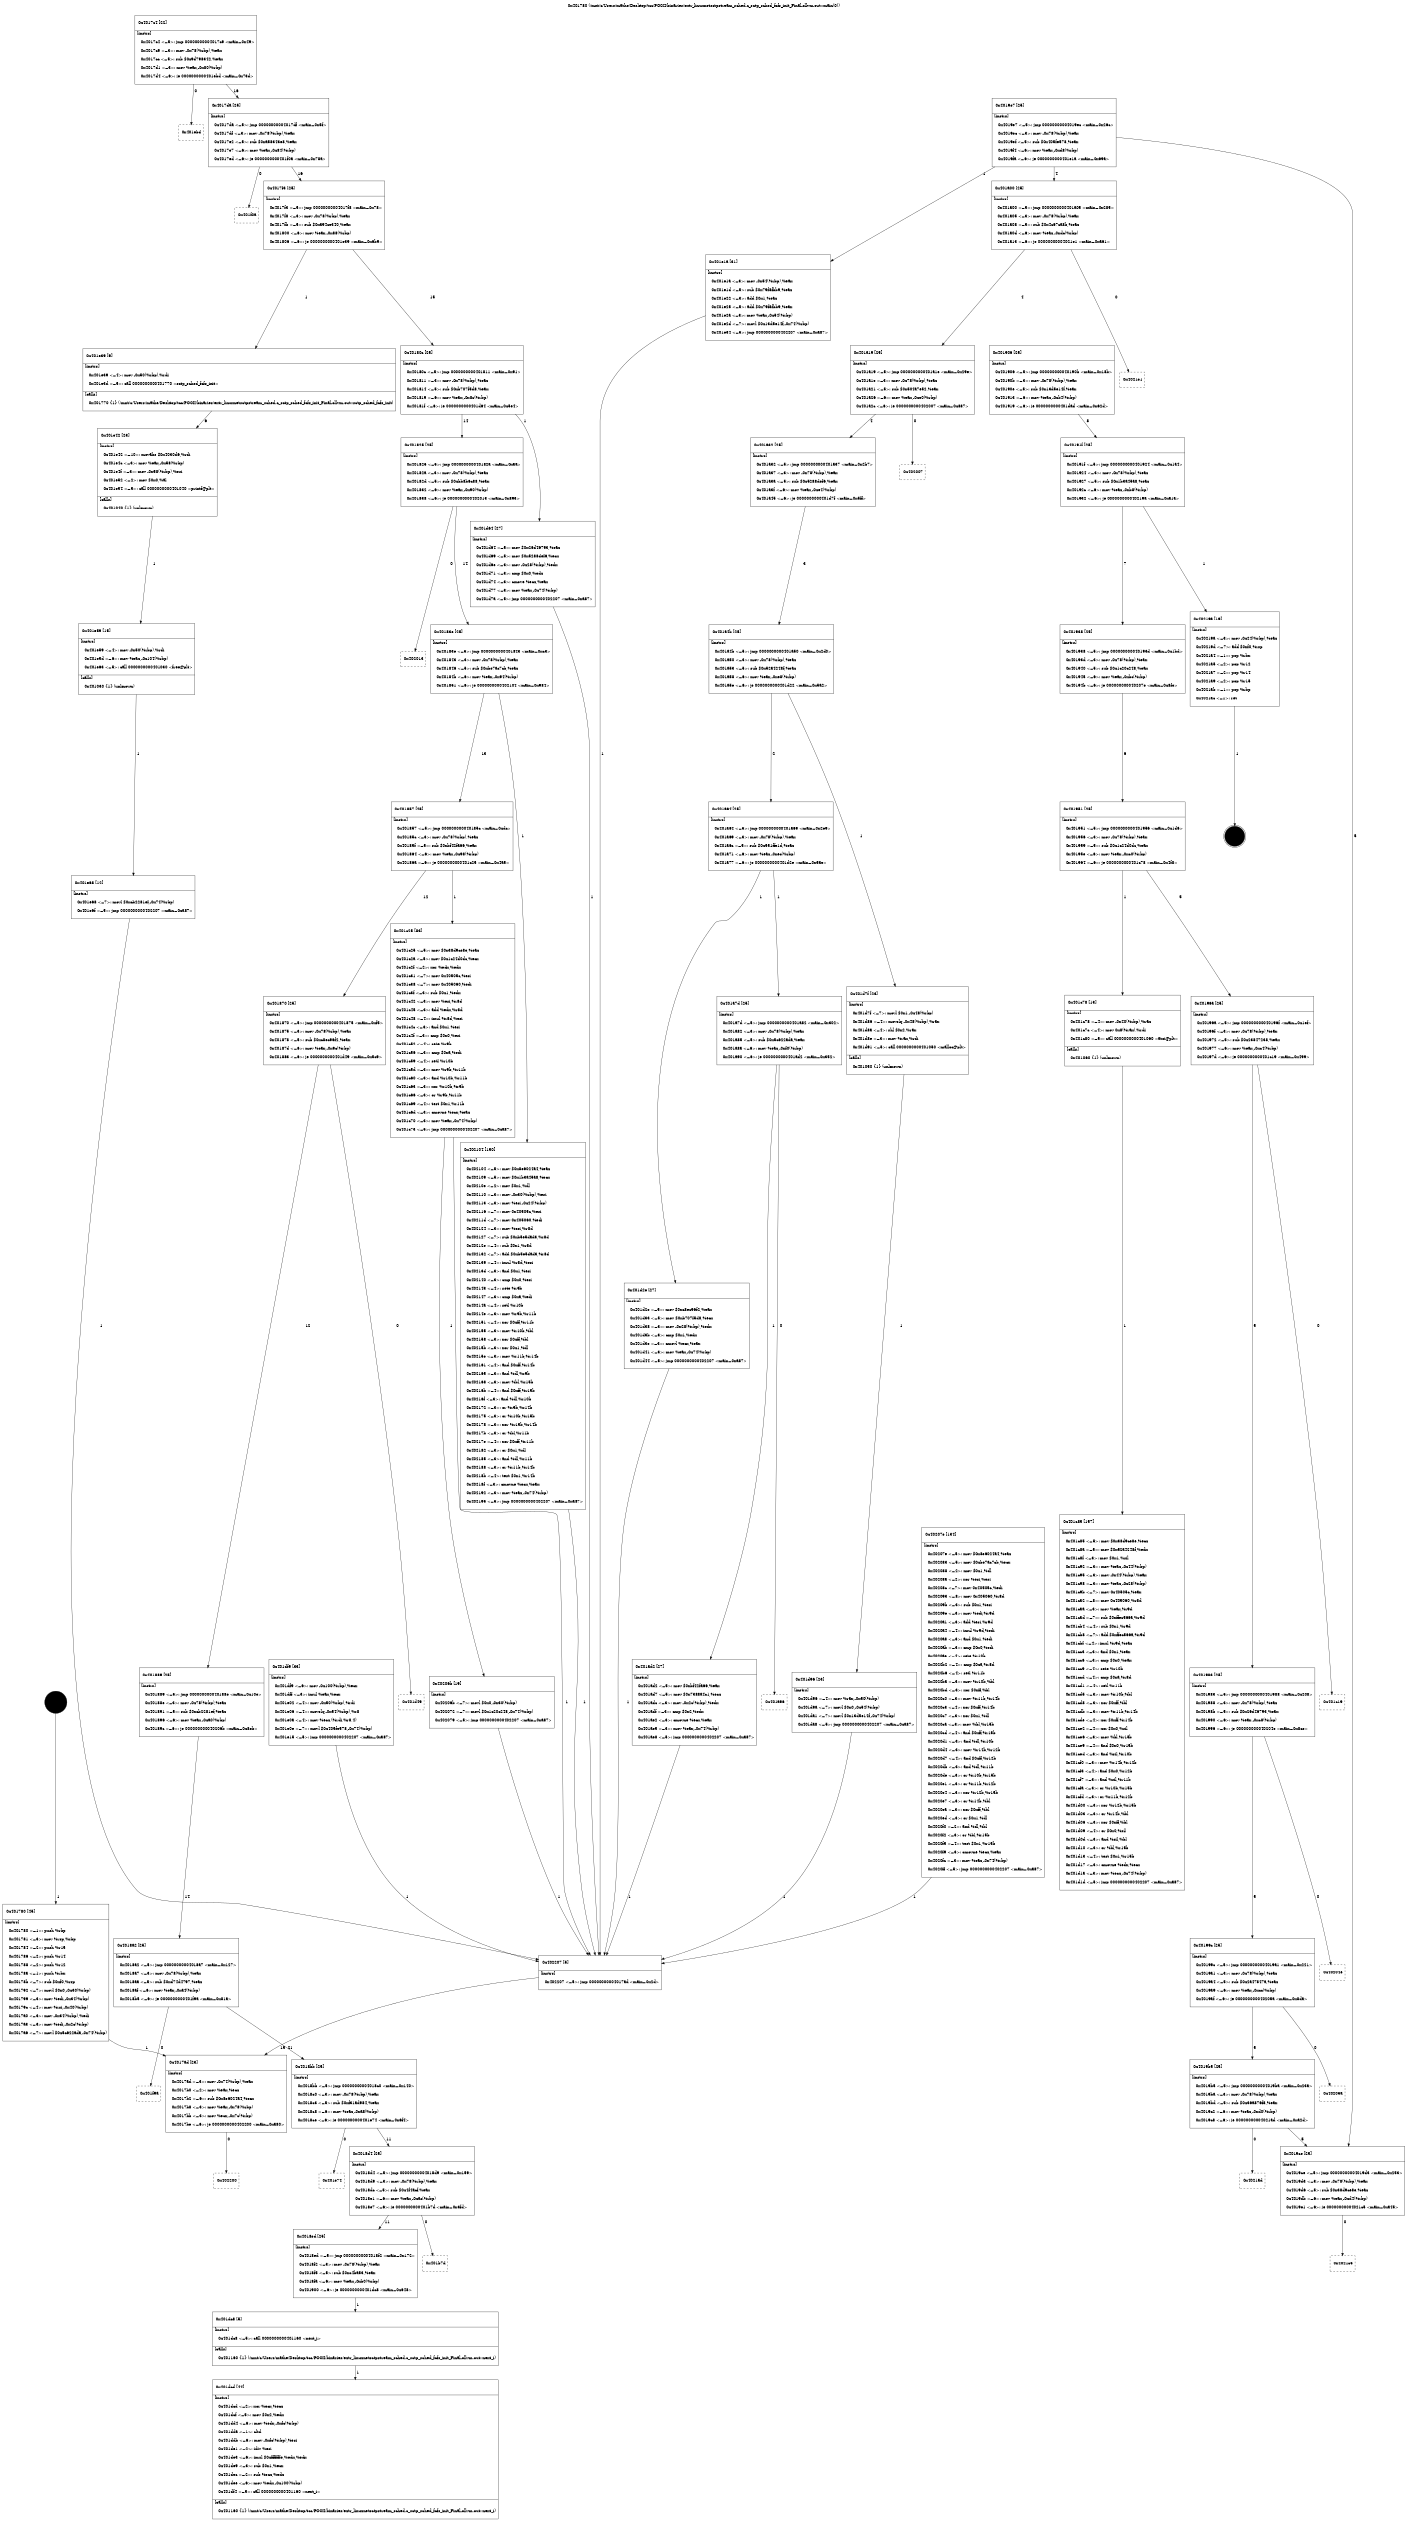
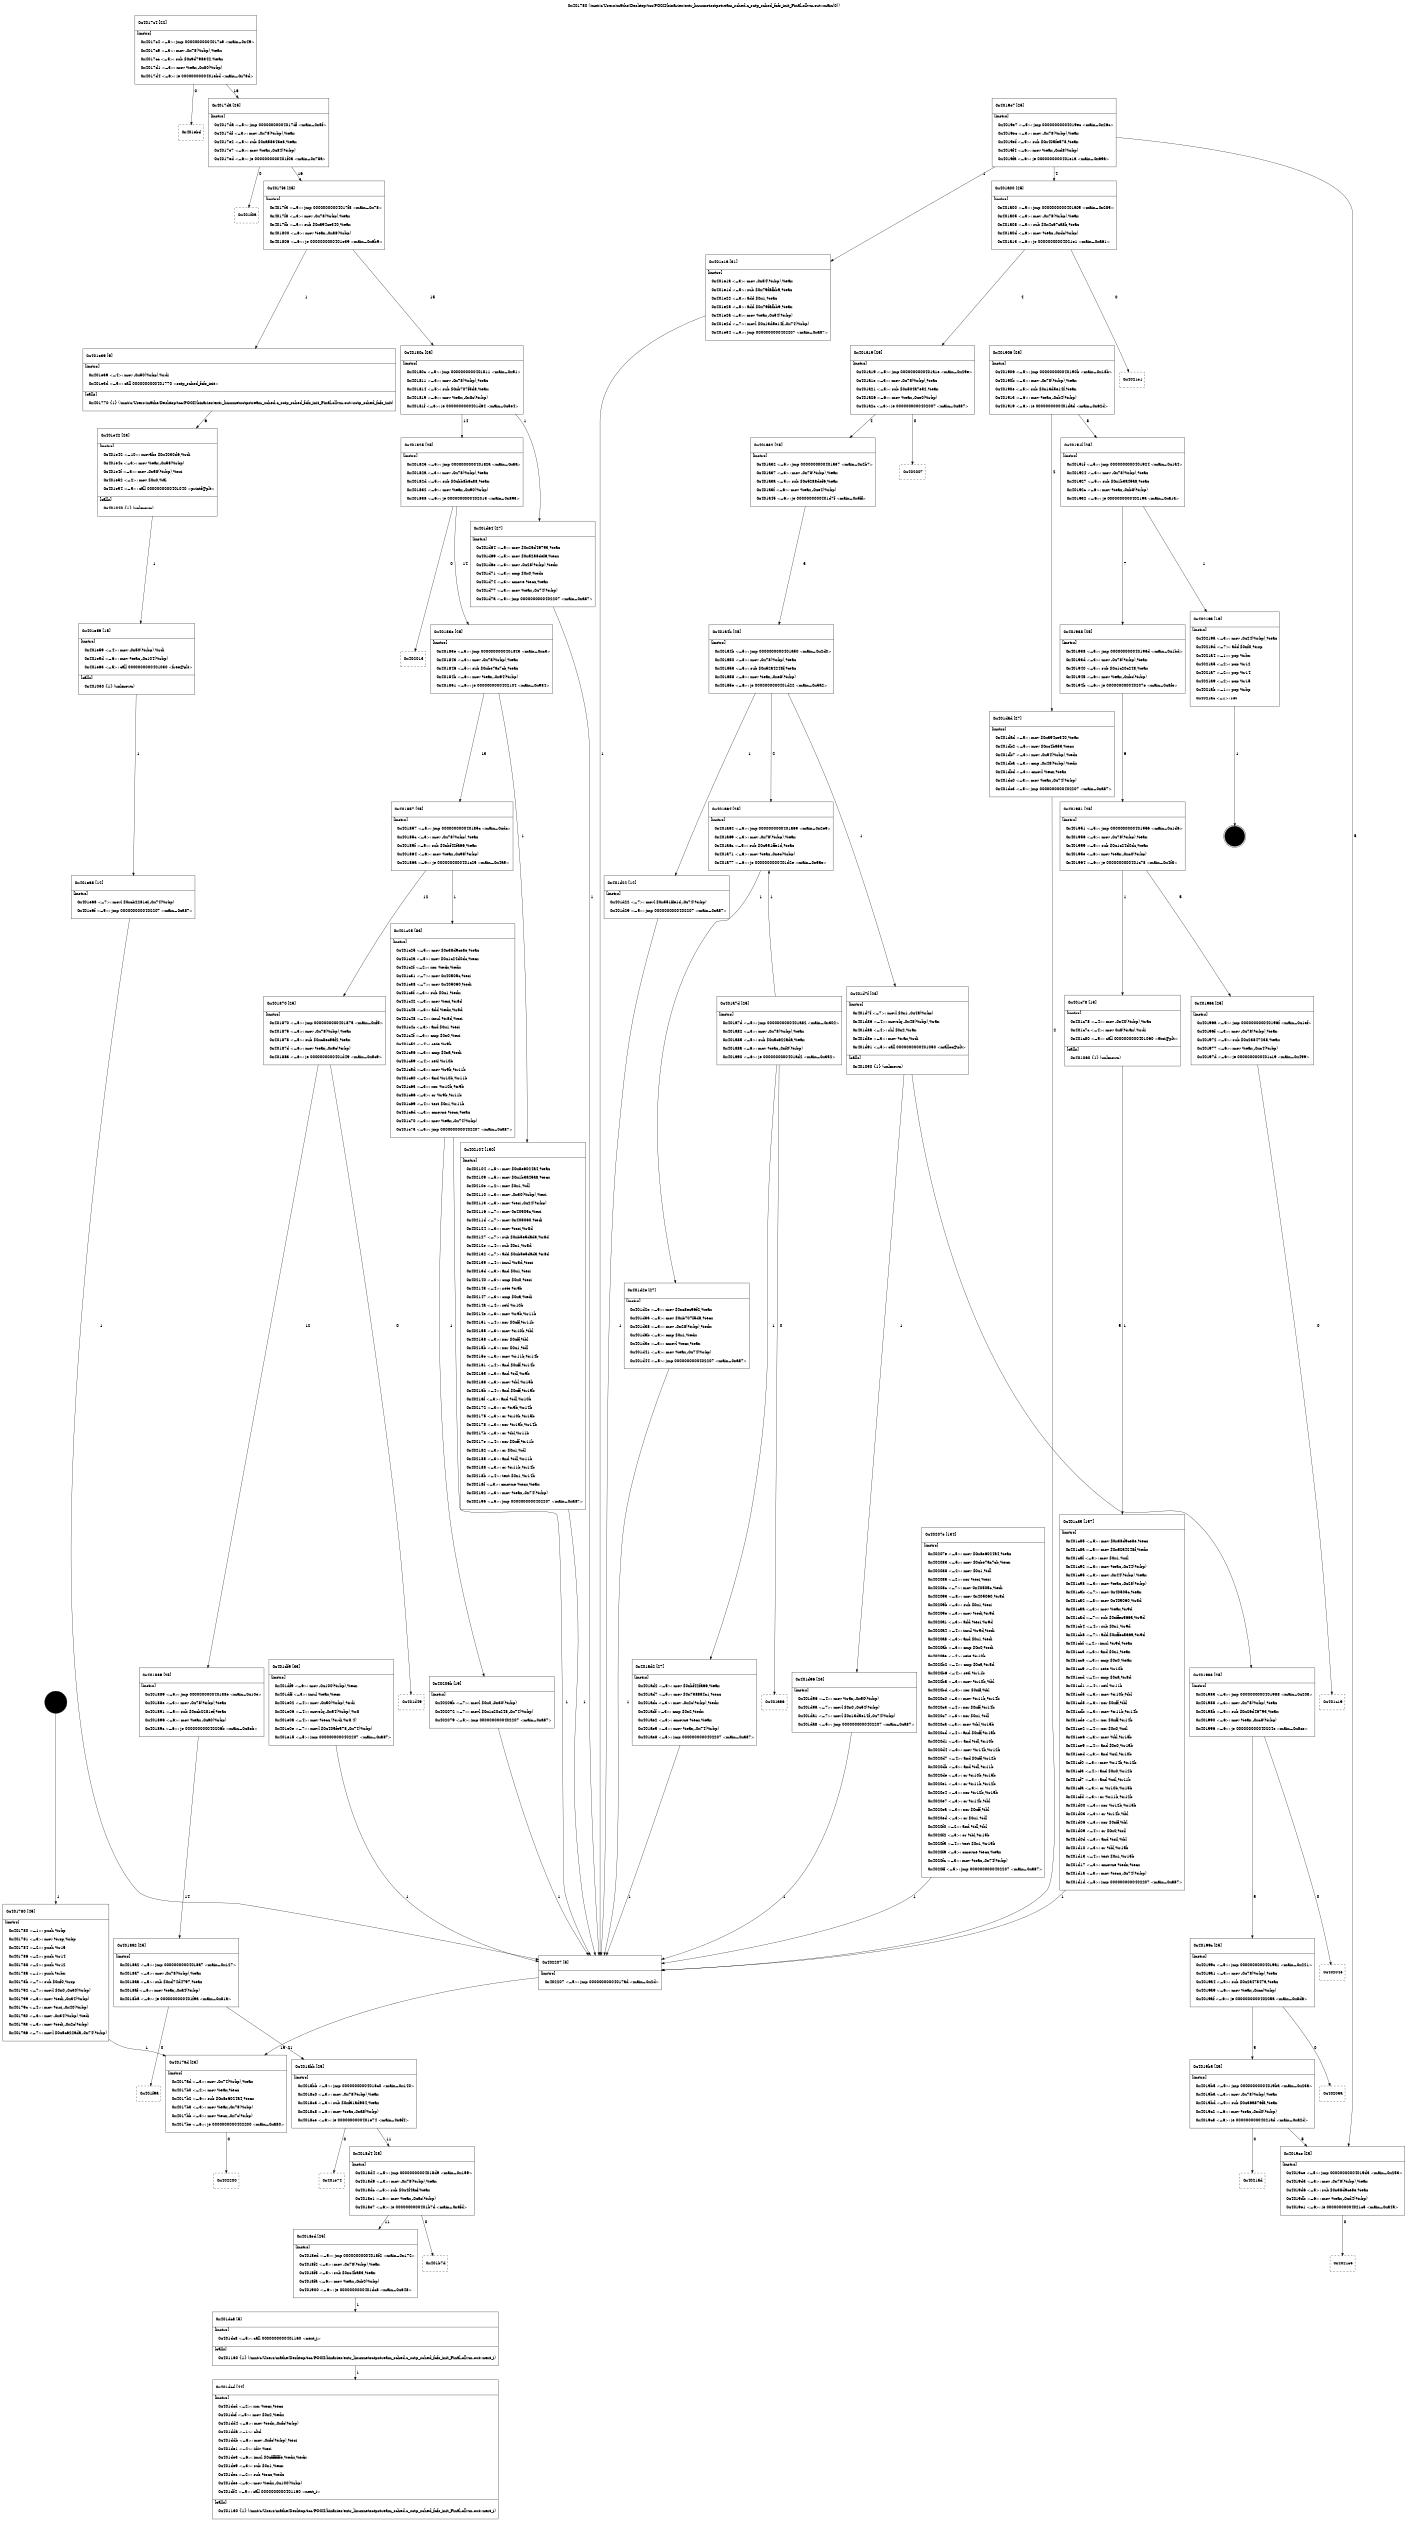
none -> (1052, 754)
none -> (667, 897)
(776, 932) -> (770, 935)
(1252, 1365) -> (1030, 1418)
none -> (881, 1951)
